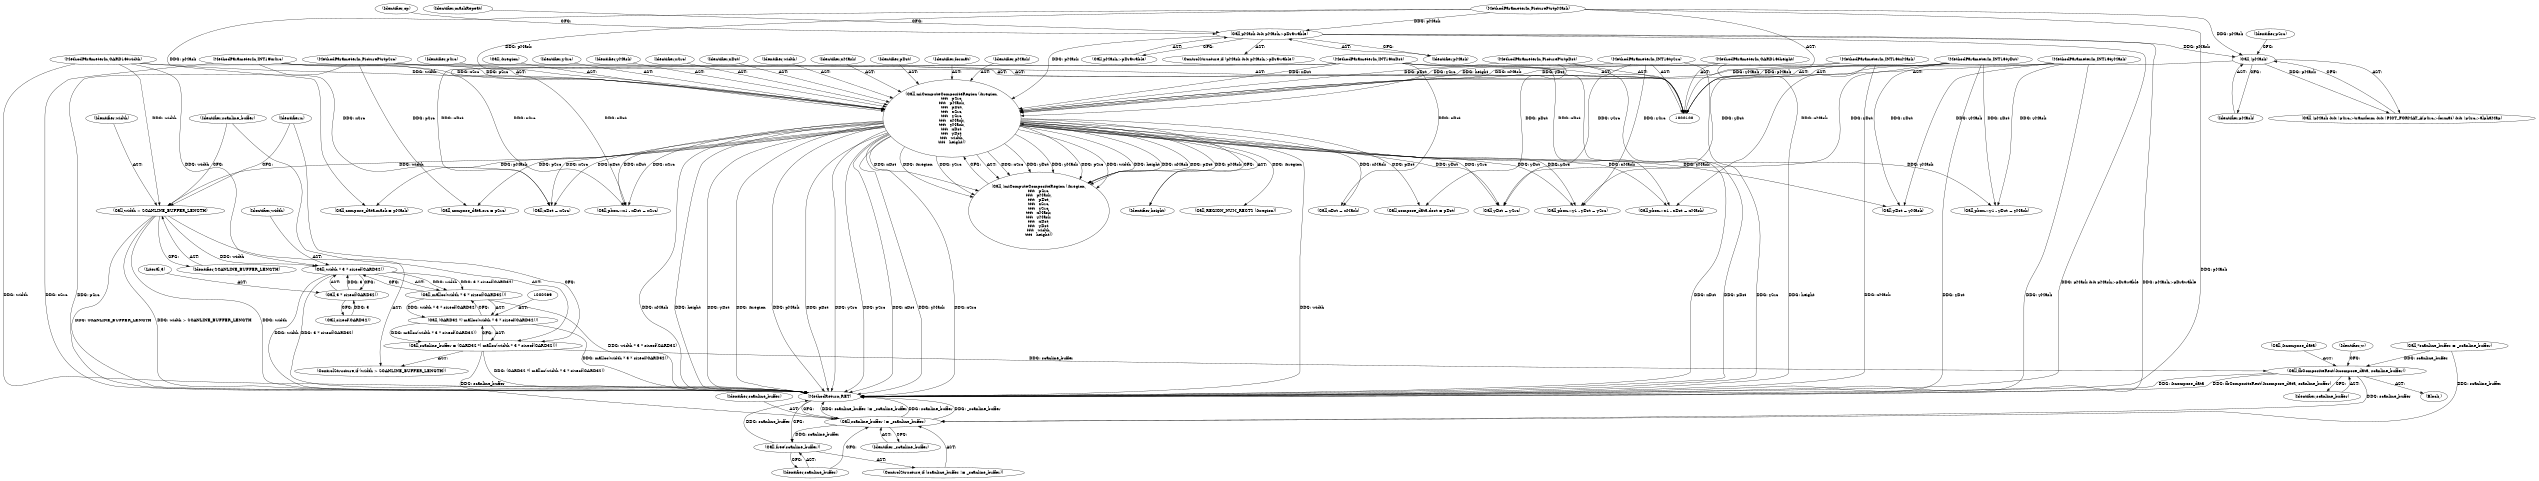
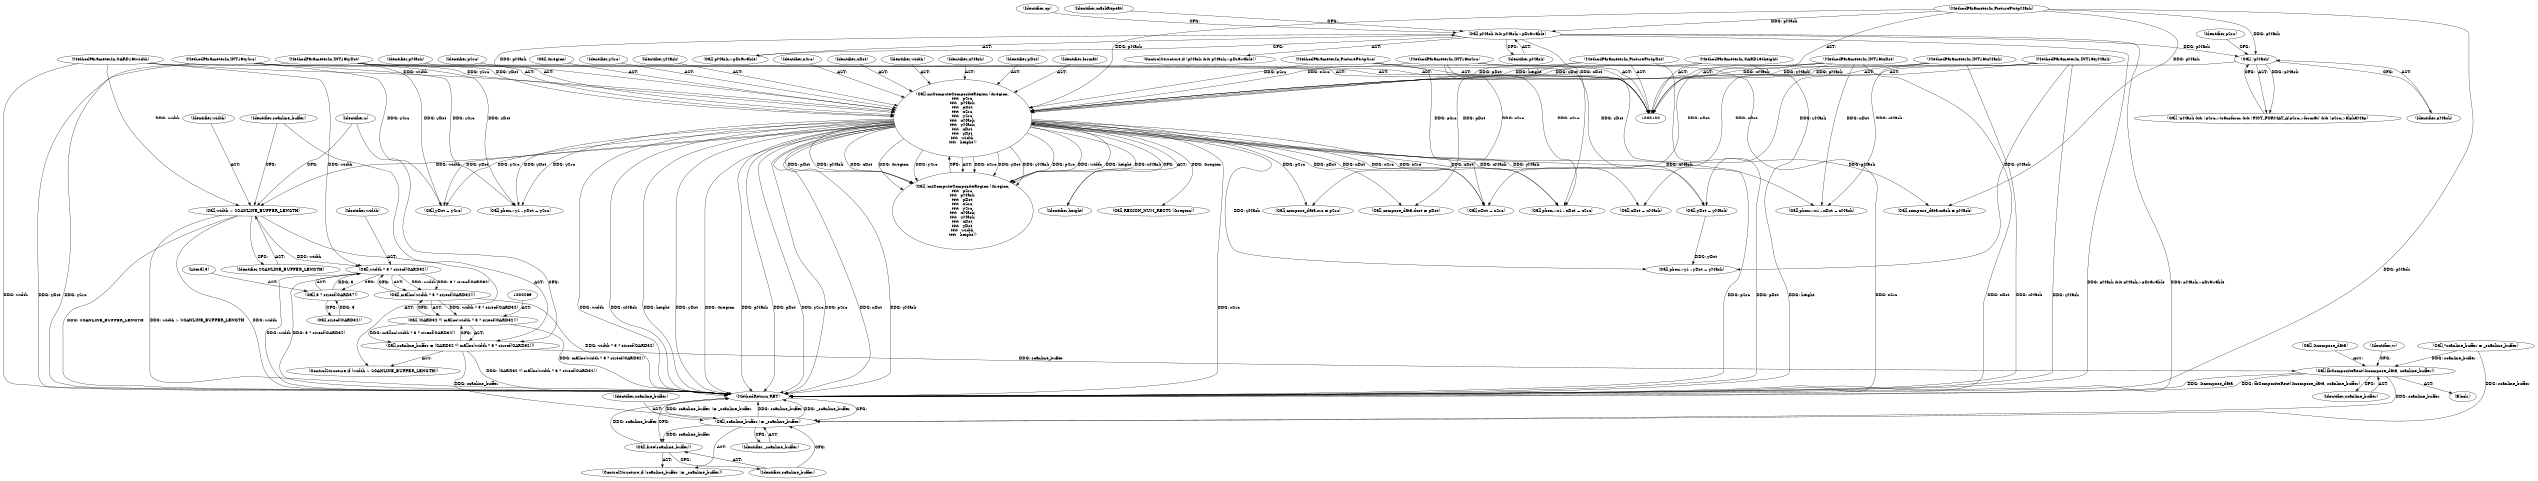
(772, 66) -> (1585, 104)
(1986, 134) -> (1699, 239)
(352, 295) -> (332, 295)
(943, 442) -> (715, 445)
